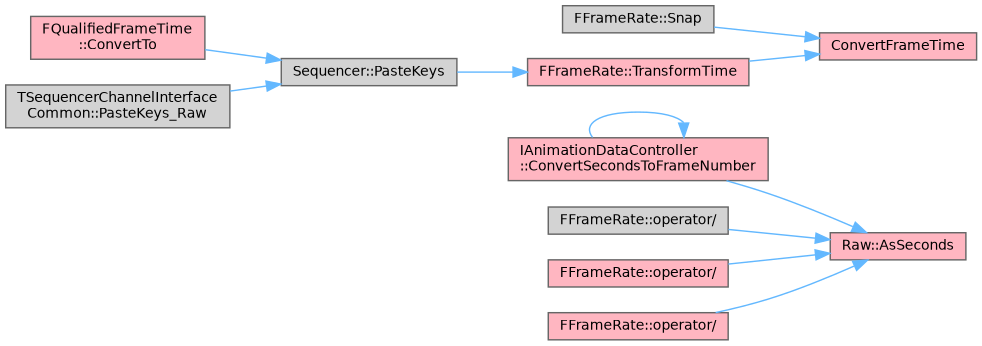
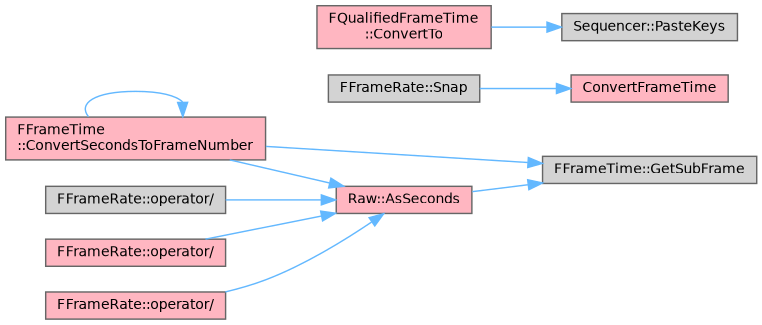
(638, 72) -> none
(118, 106) -> none
(638, 159) -> (136, 138)
none -> (650, 170)
